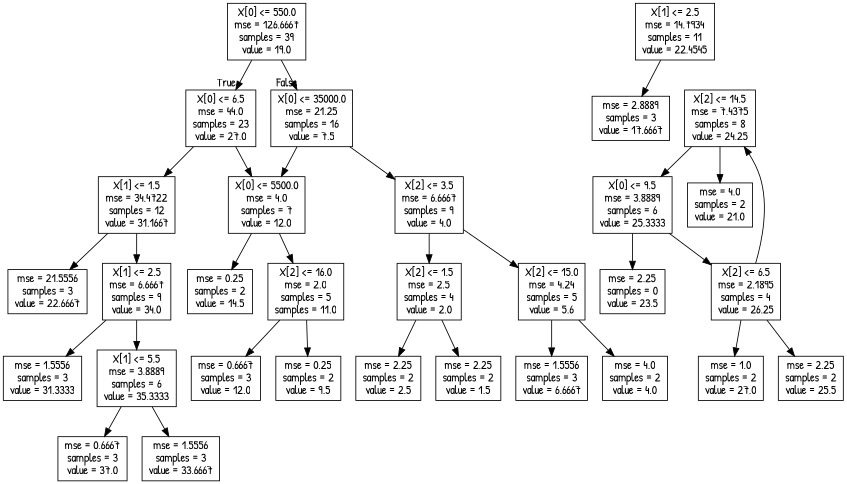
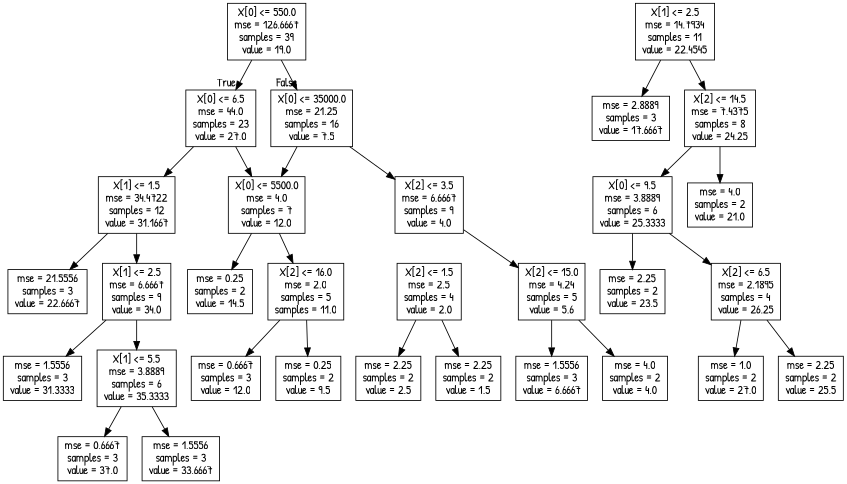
(764, 207) -> (695, 71)
(429, 244) -> none
(632, 292) -> (632, 292)
